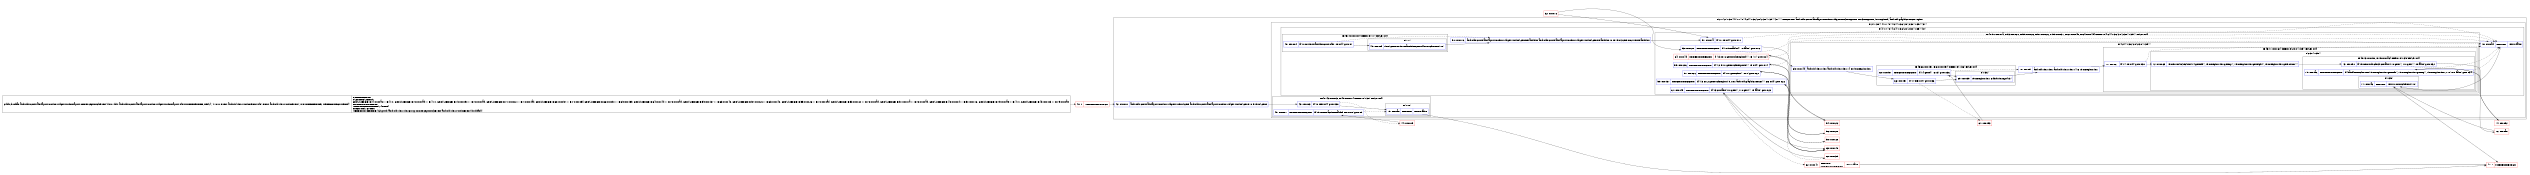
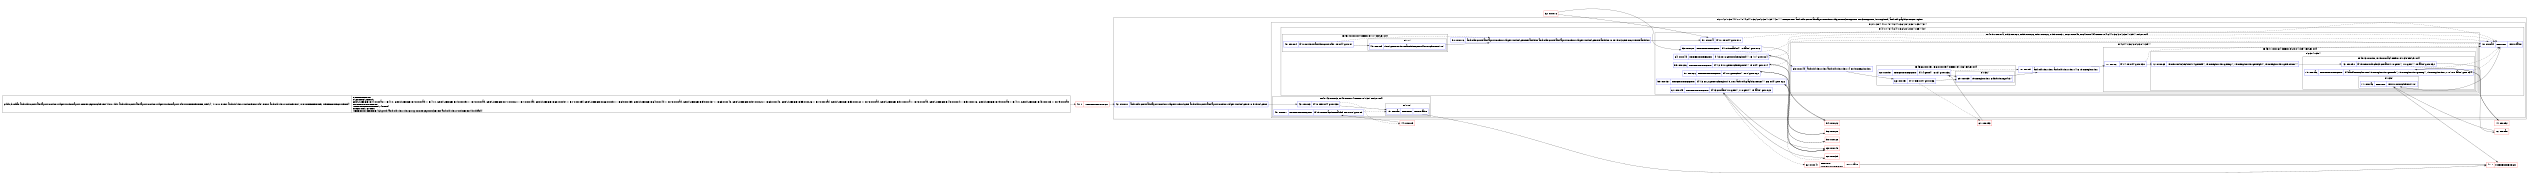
(1721, 57) -> (1721, 57)
